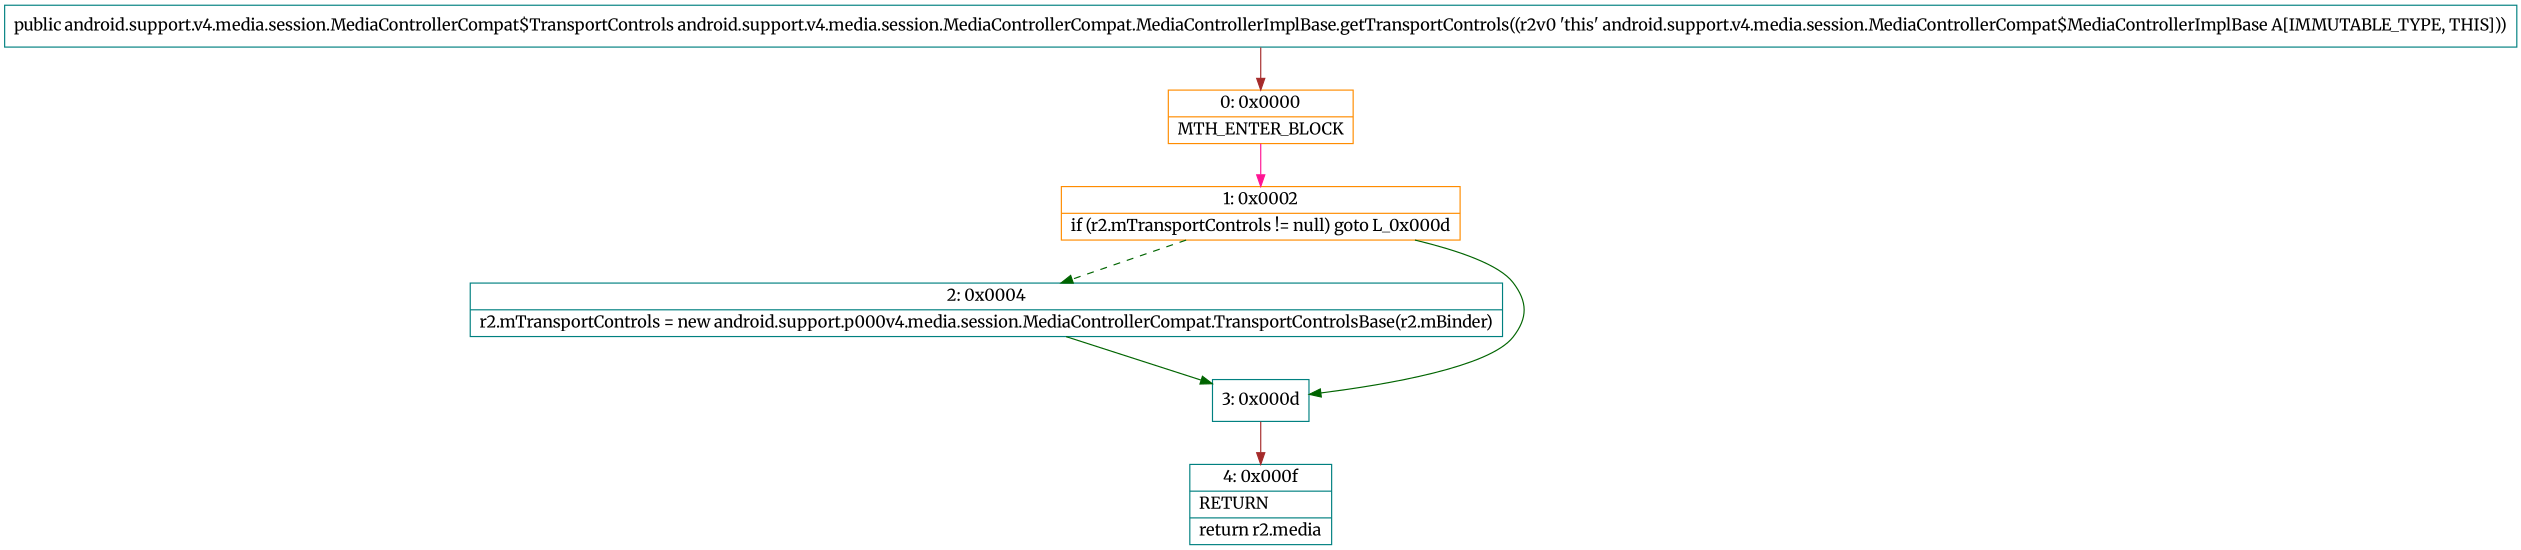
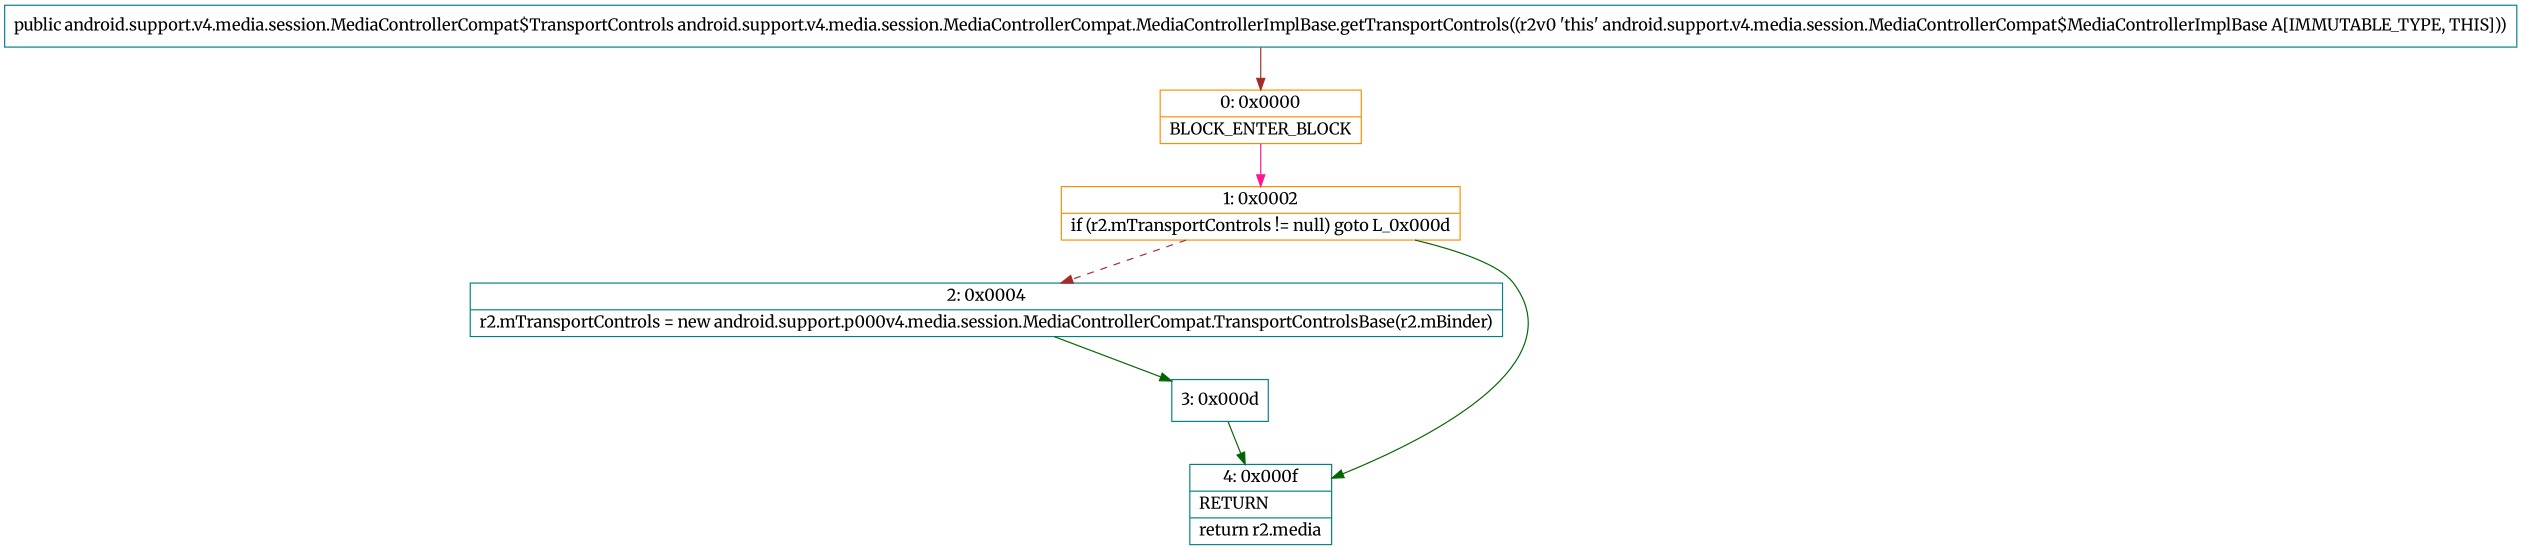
(1261, 130) -> (1261, 130)
(1129, 260) -> (1129, 260)
(1500, 348) -> (1511, 368)
(1261, 437) -> (1234, 438)
